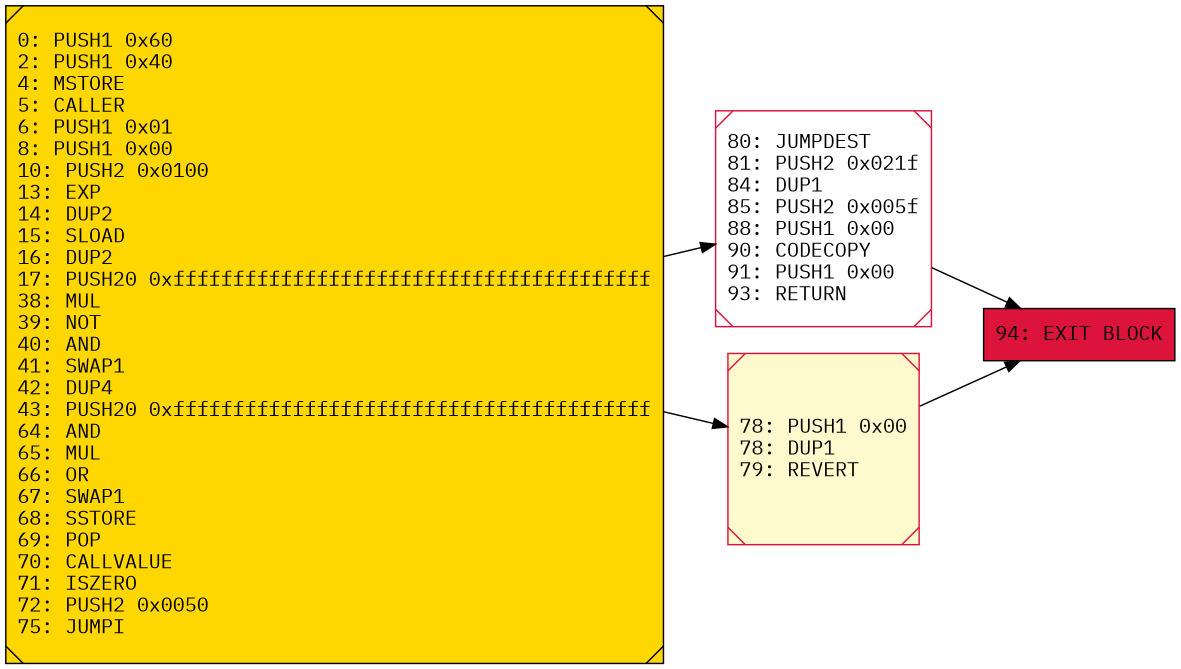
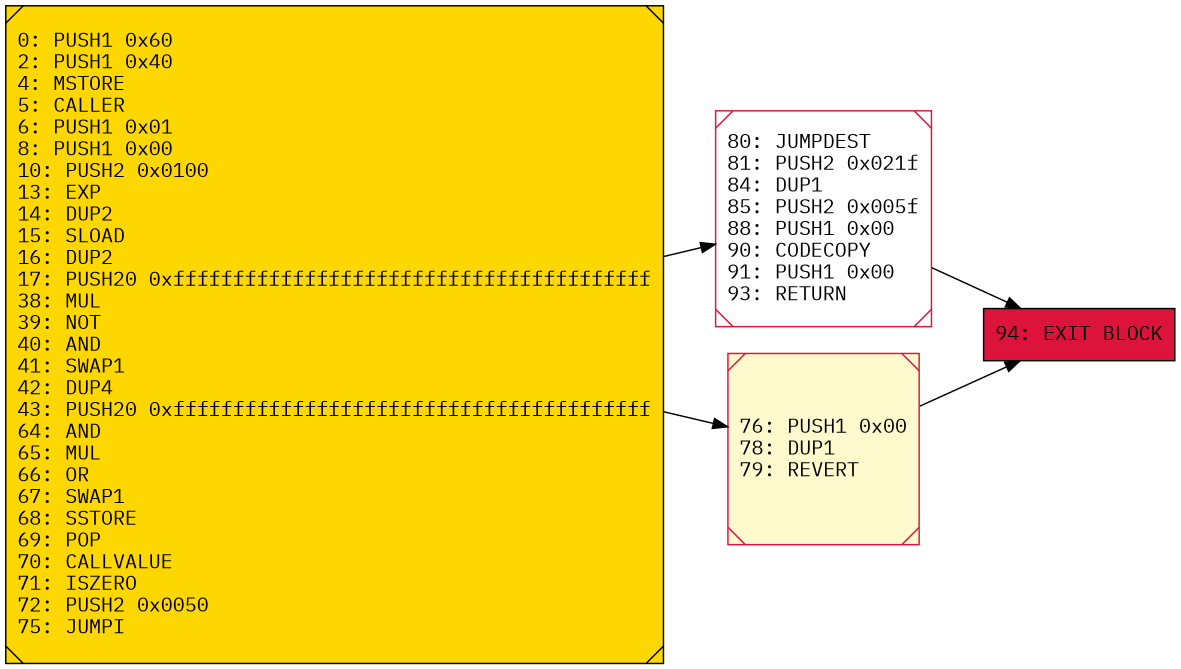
(824, 449) -> (824, 449)
